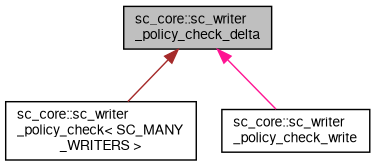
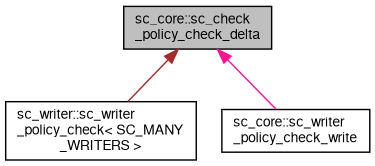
(198, 28) -> (198, 28)
(101, 131) -> (101, 131)
